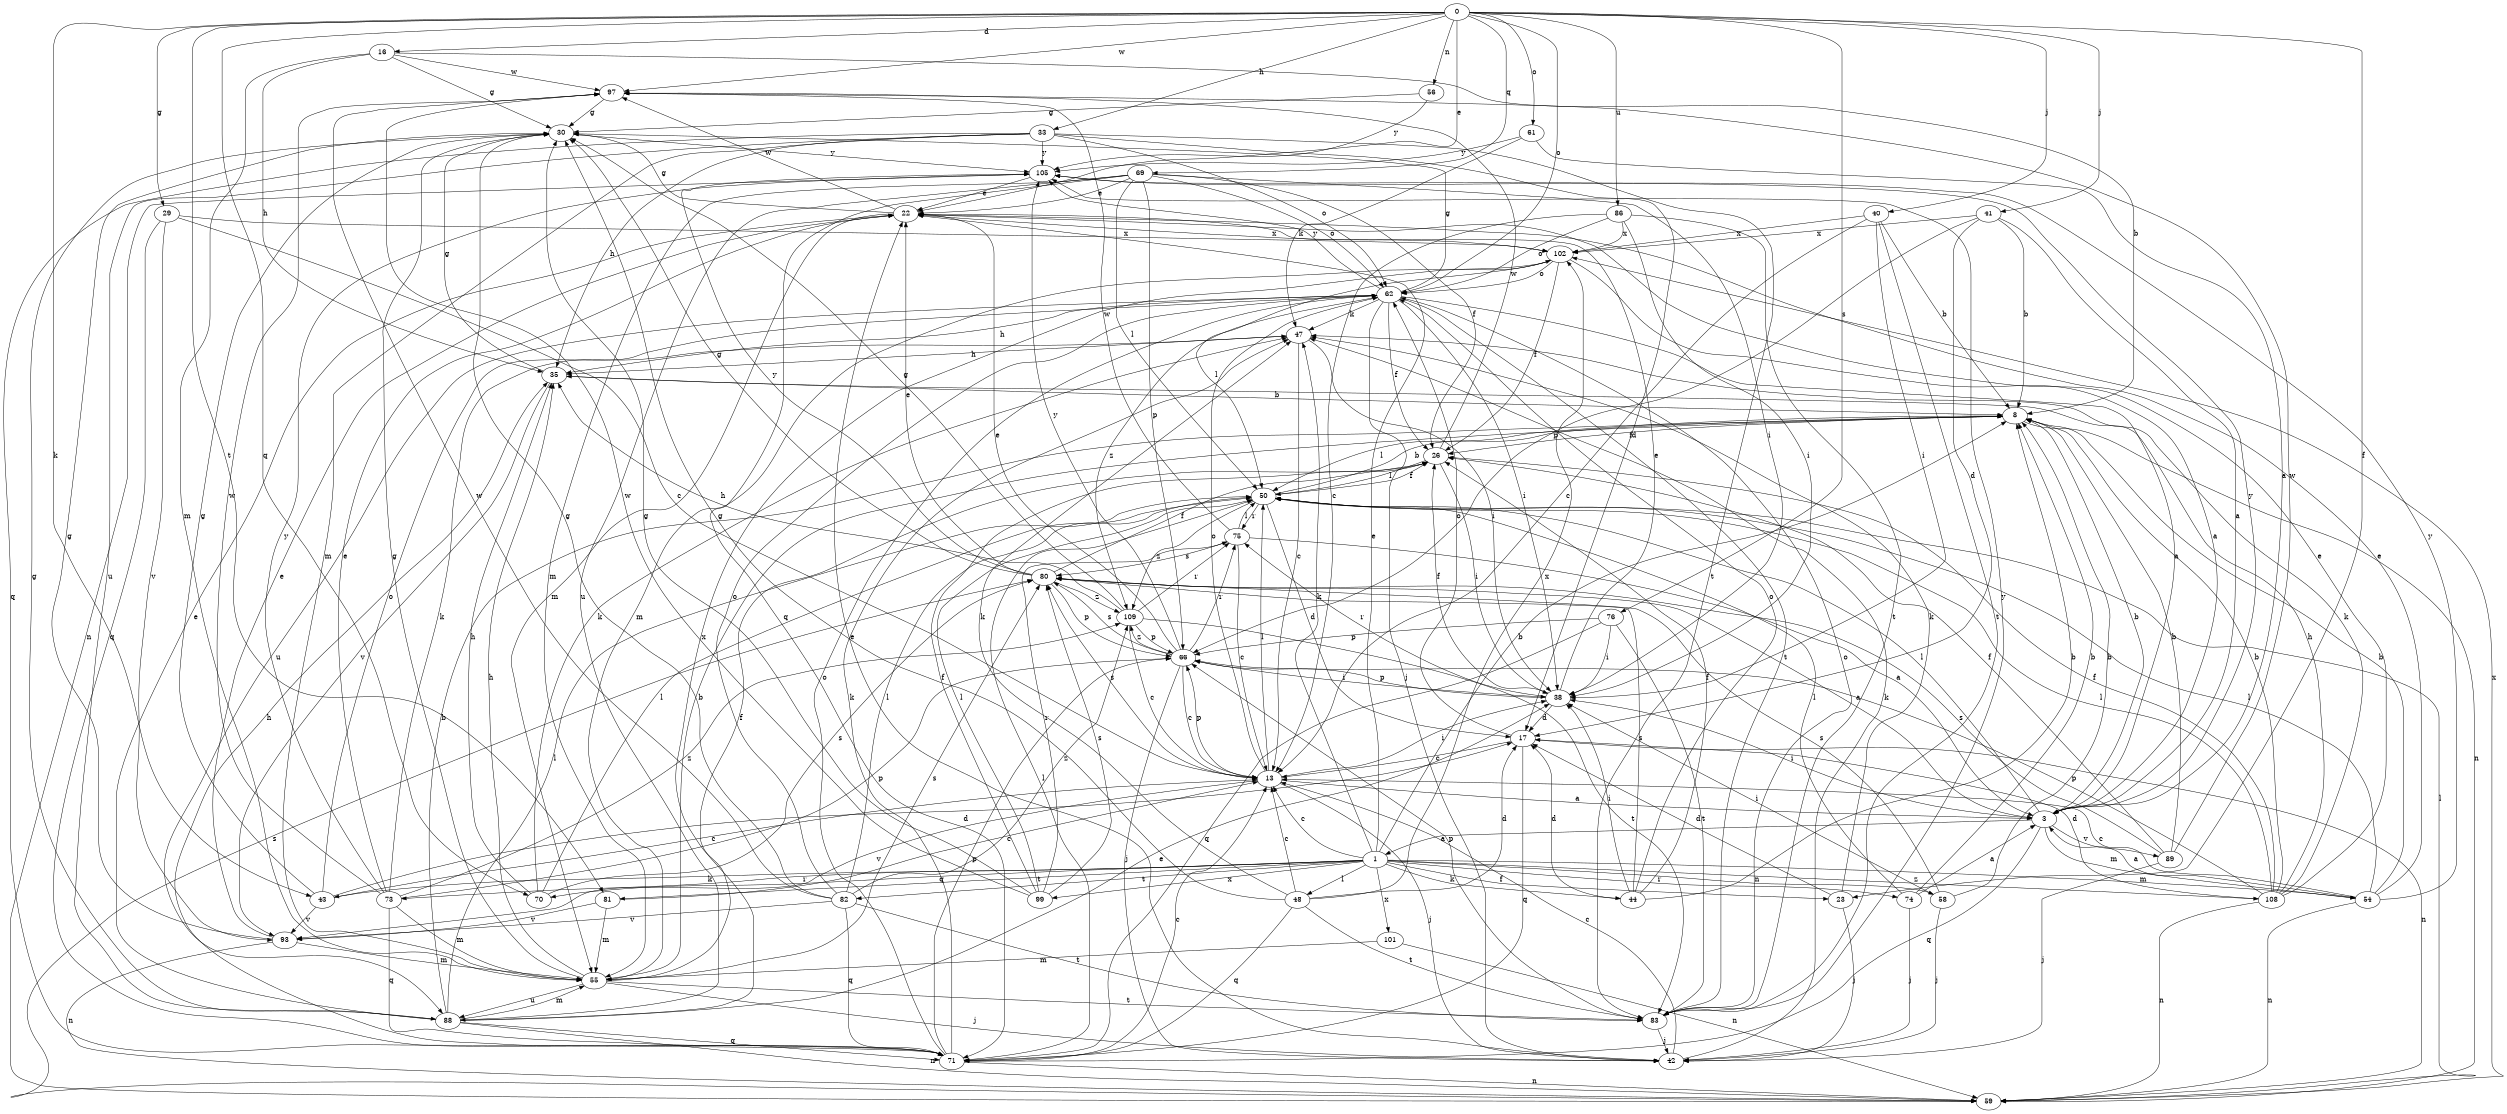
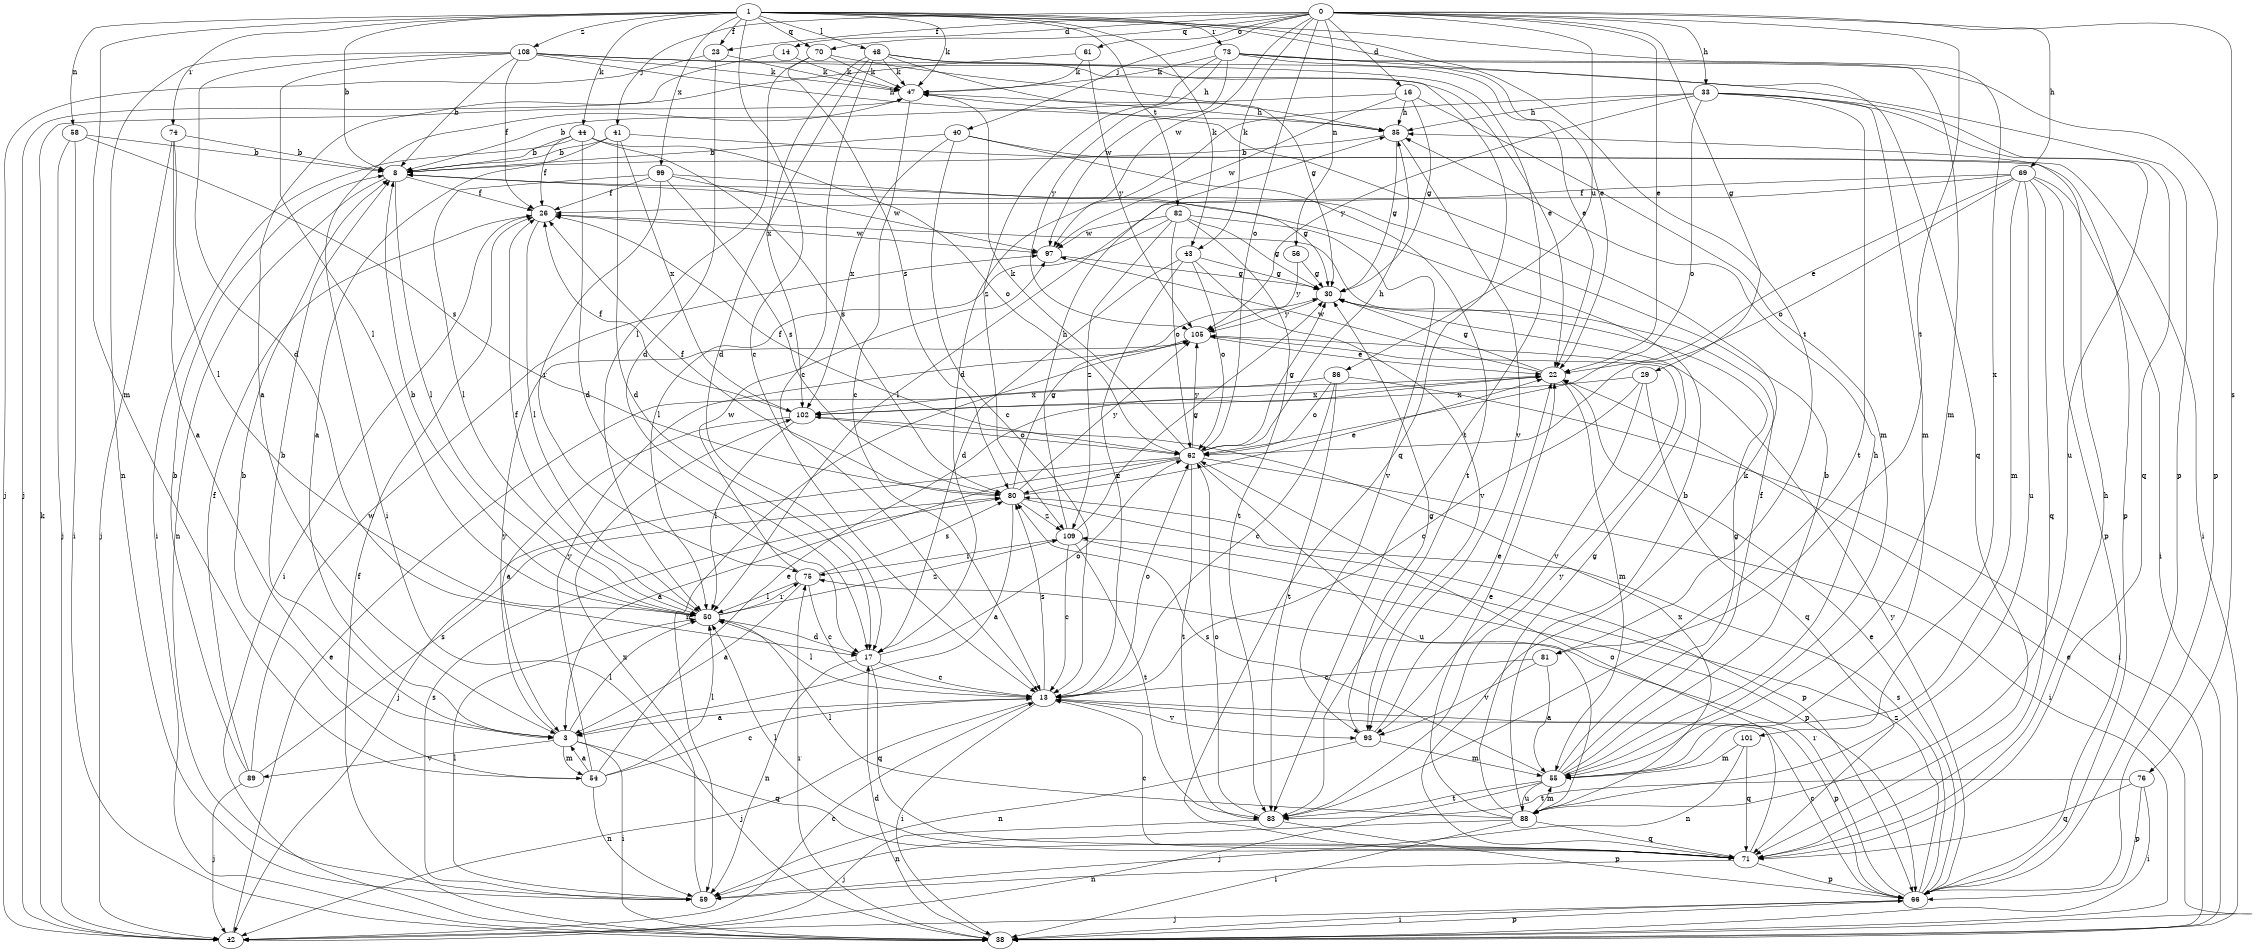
none -> (786, 52)
(1508, 93) -> (2052, 93)
(1156, 384) -> (1104, 475)
(802, 413) -> none
(1709, 828) -> none
(1161, 860) -> (1276, 880)
(606, 940) -> (1549, 718)
(848, 1018) -> (1747, 797)
